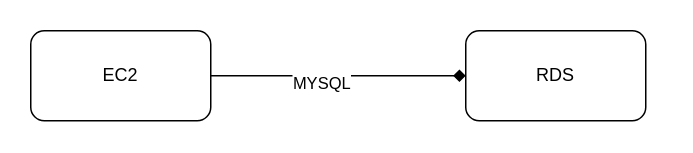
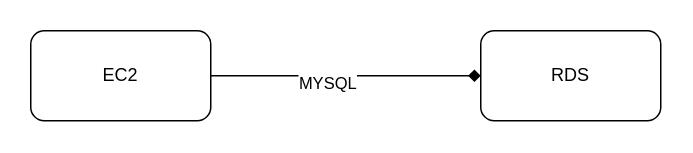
(556, 76) -> (571, 76)
